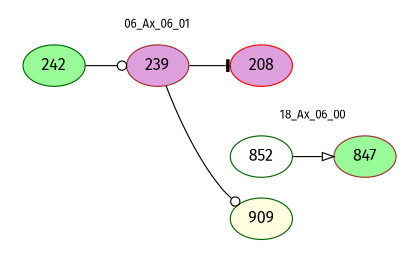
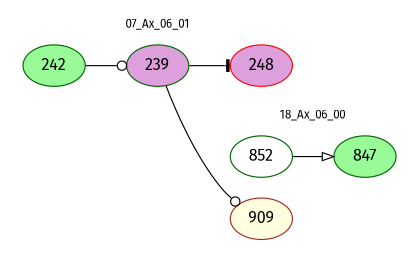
(158, 25) -> (158, 25)
(158, 66) -> (158, 66)
(261, 66) -> (261, 66)
(365, 157) -> (365, 157)
(261, 219) -> (261, 219)
